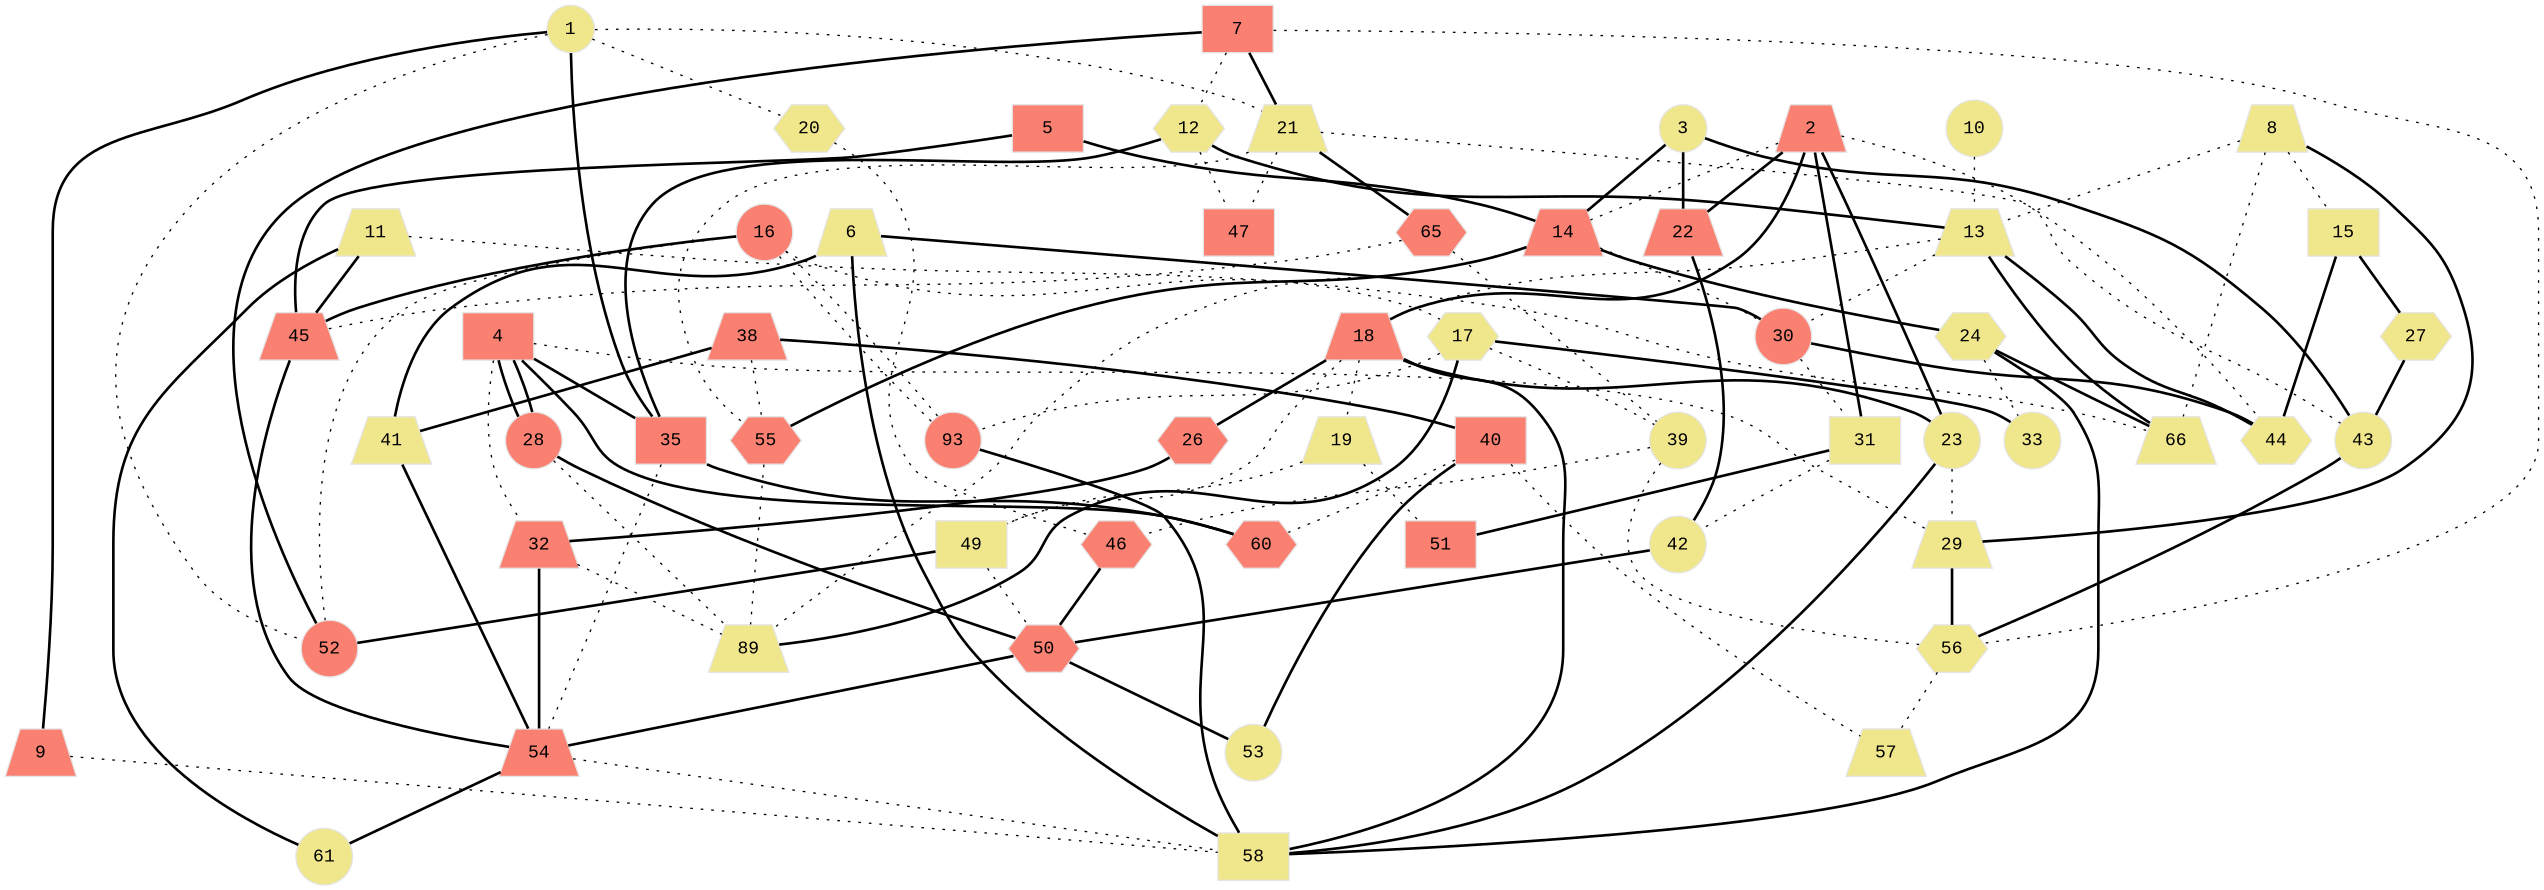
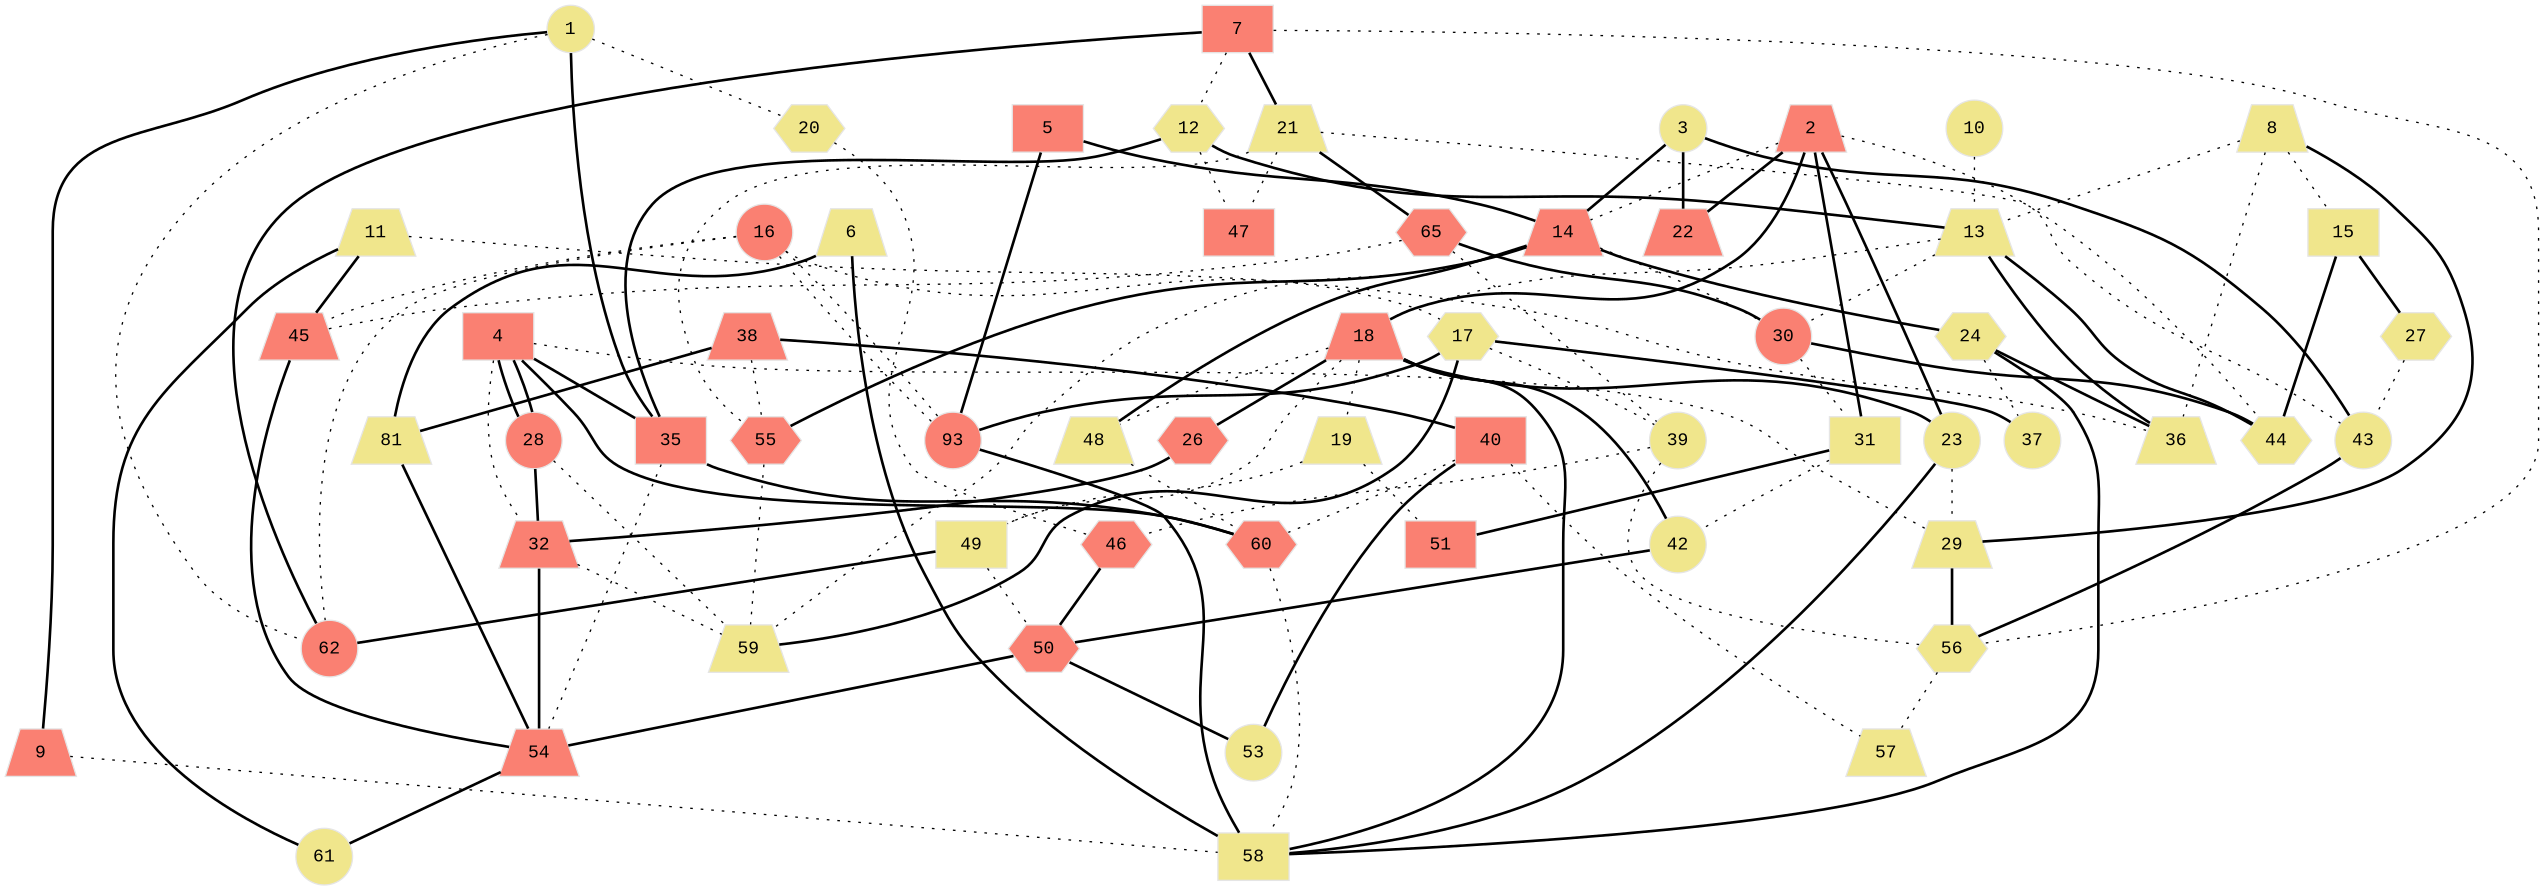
(932, 44) -> none
(609, 167) -> (1007, 263)
(1300, 270) -> (1634, 282)
(426, 289) -> (426, 289)
(2390, 388) -> (2390, 388)
(1723, 389) -> (1560, 399)
(1211, 395) -> (1211, 395)
(391, 440) -> (391, 440)
none -> (1094, 440)
(2032, 440) -> (2032, 440)
(2176, 440) -> (2176, 440)
(783, 555) -> (537, 495)
(330, 649) -> (330, 649)
(749, 649) -> (749, 649)
(895, 805) -> (1299, 702)
